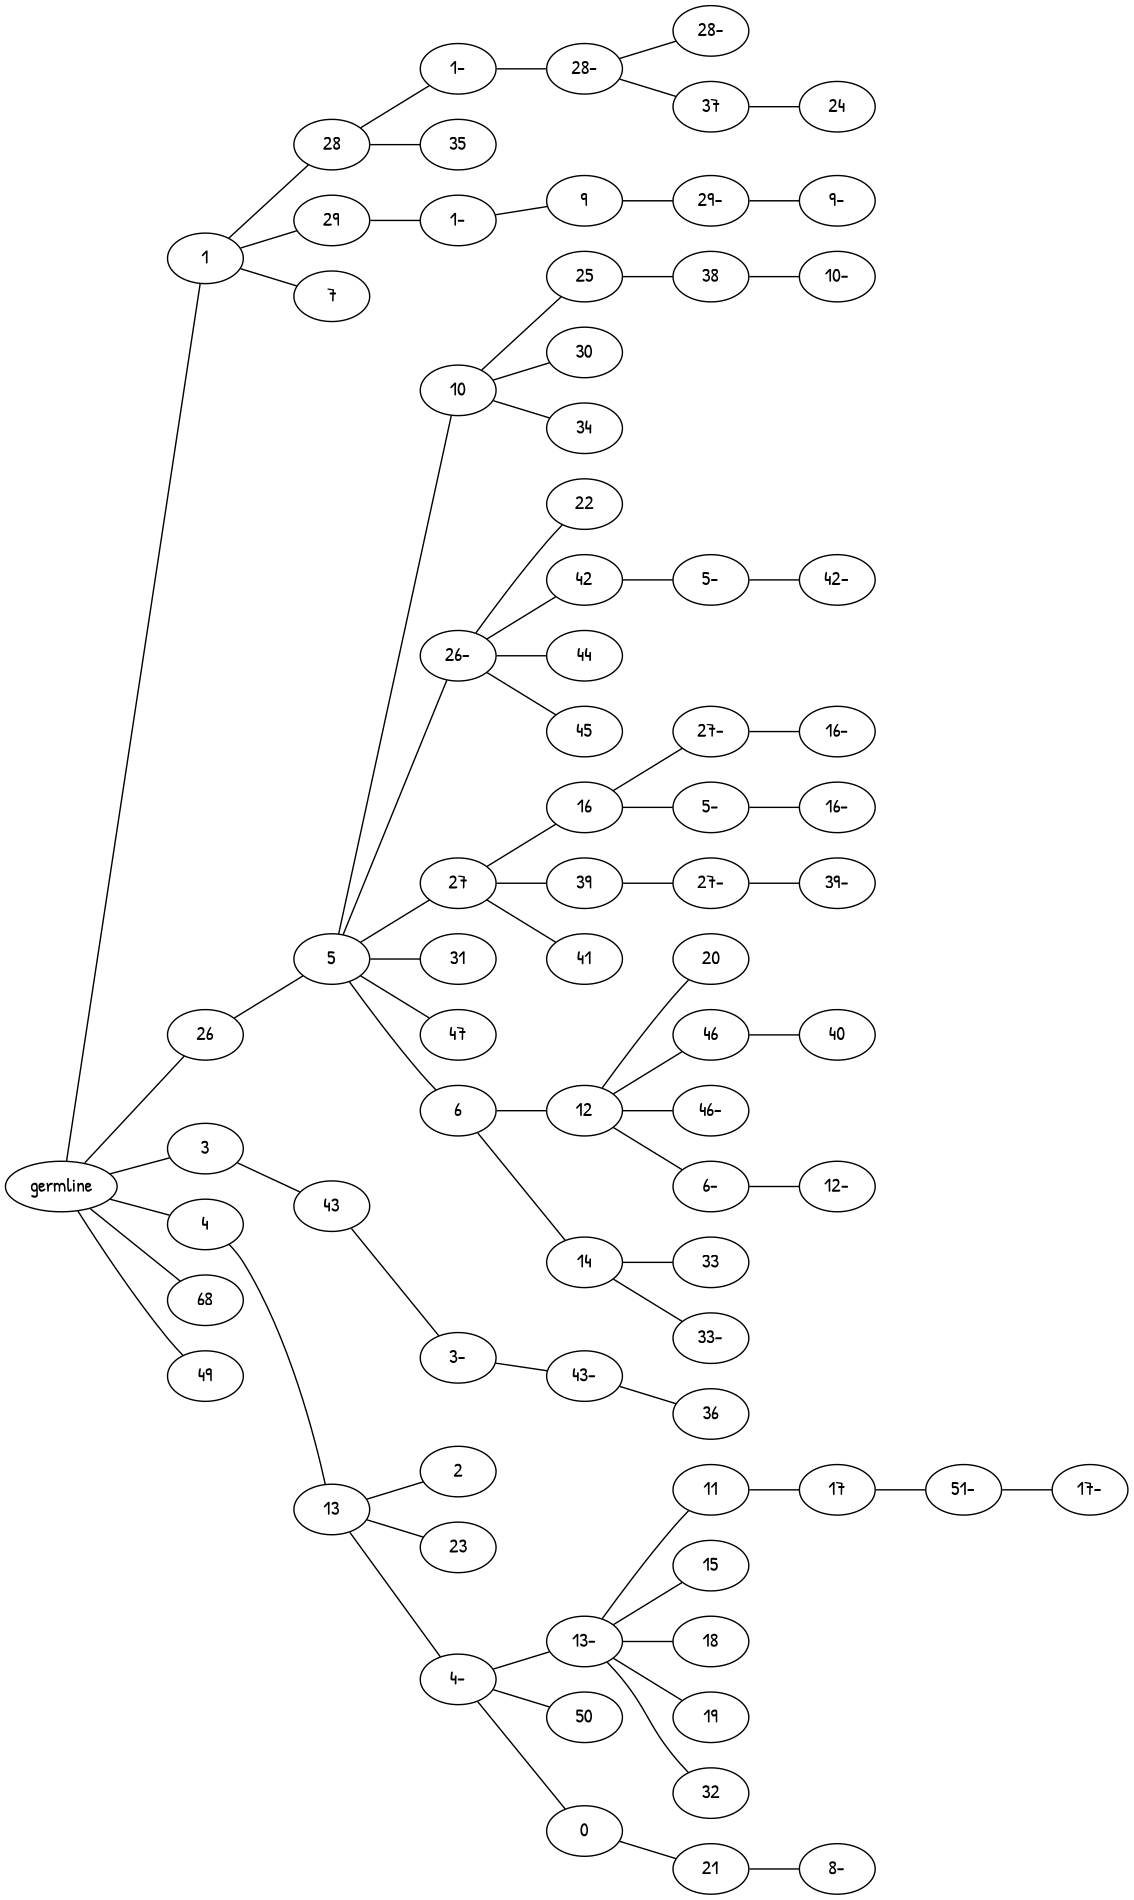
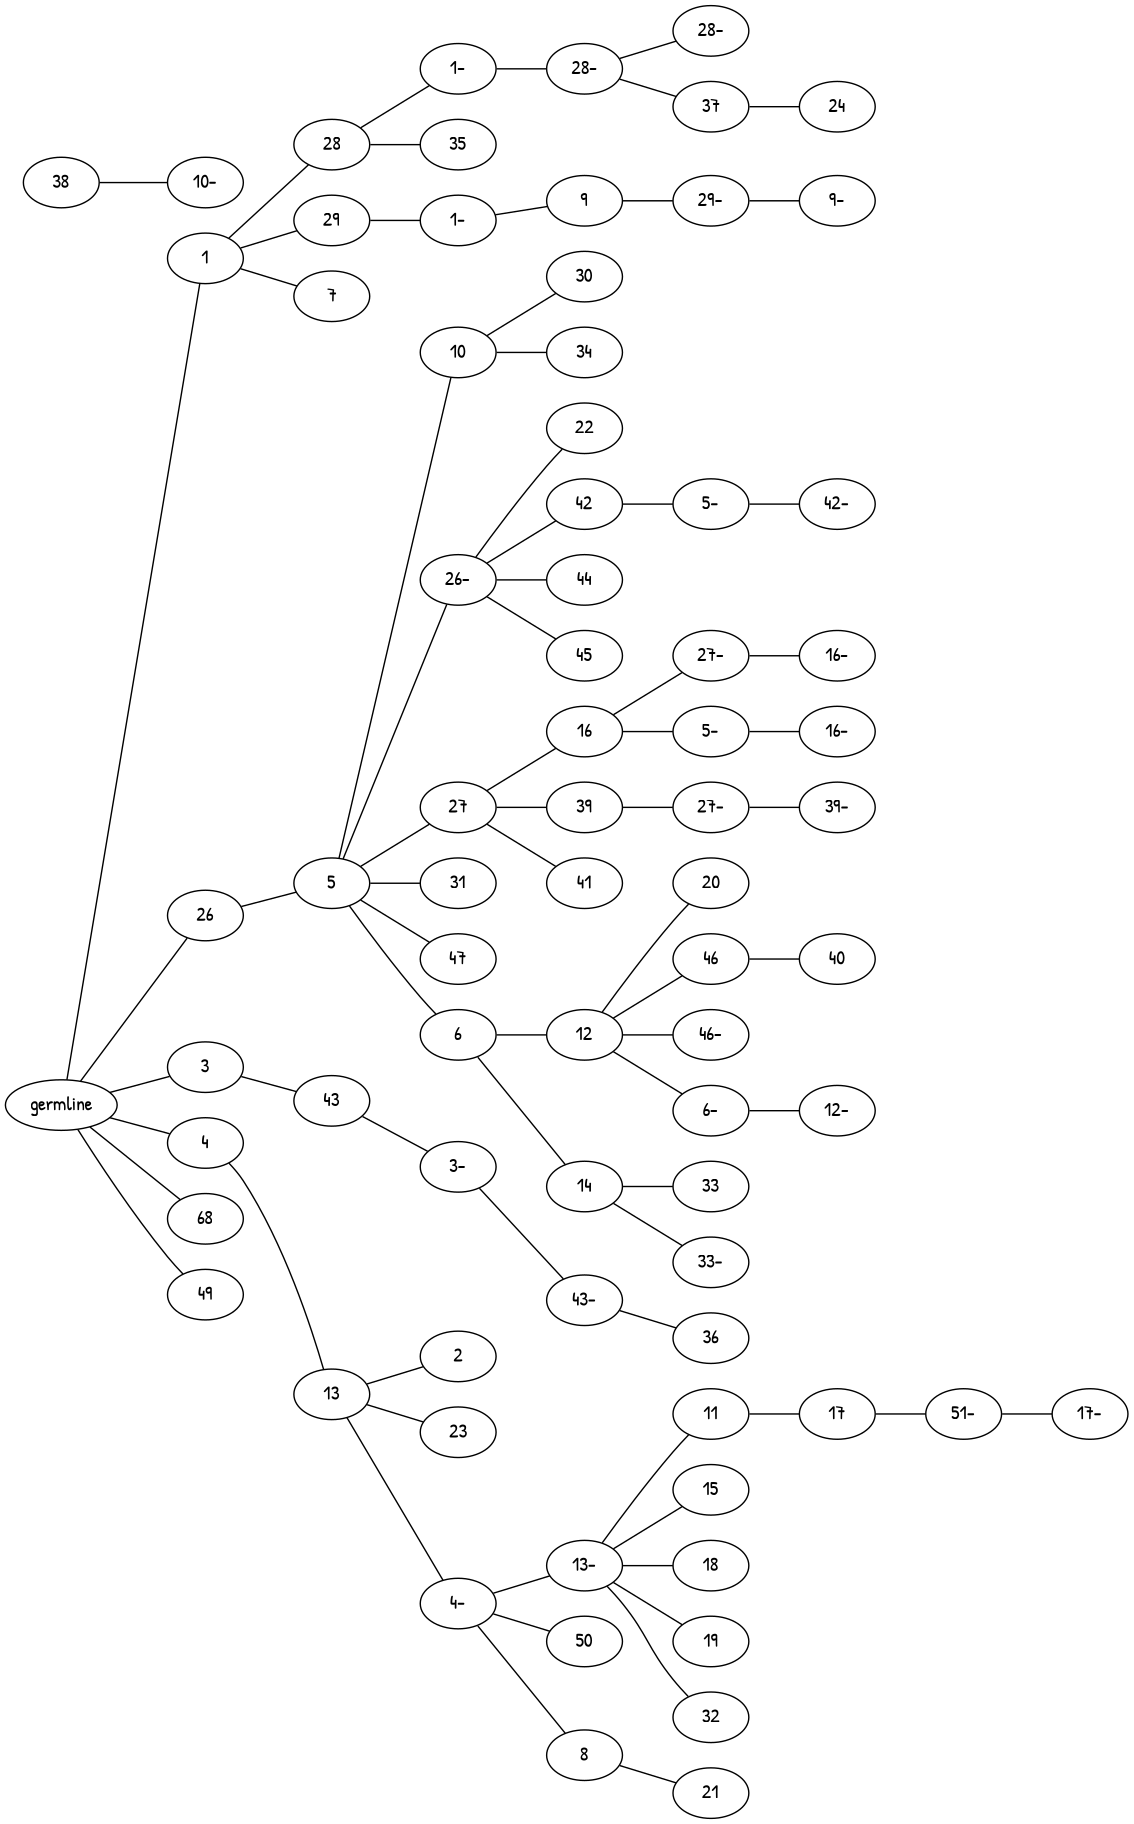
(585, 277) -> none
(585, 1831) -> (585, 1755)
(837, 1869) -> none
